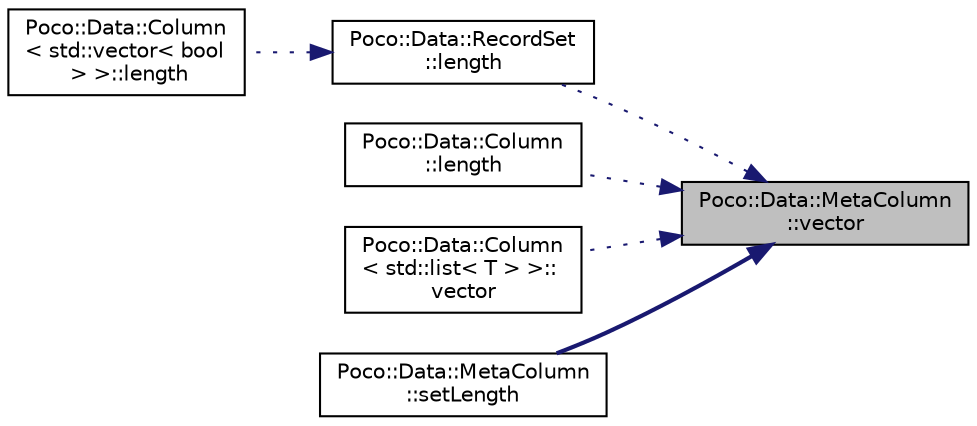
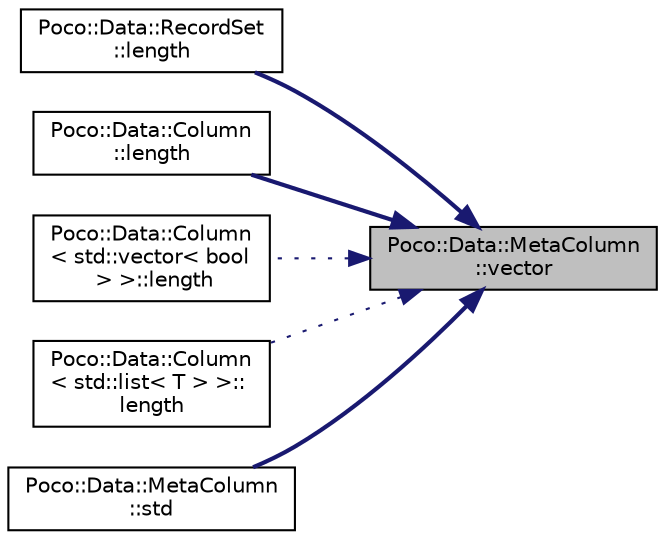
(278, 52) -> (309, 258)
(655, 125) -> (364, 134)
(621, 180) -> (323, 198)
(463, 270) -> (152, 384)
(463, 385) -> (152, 499)
